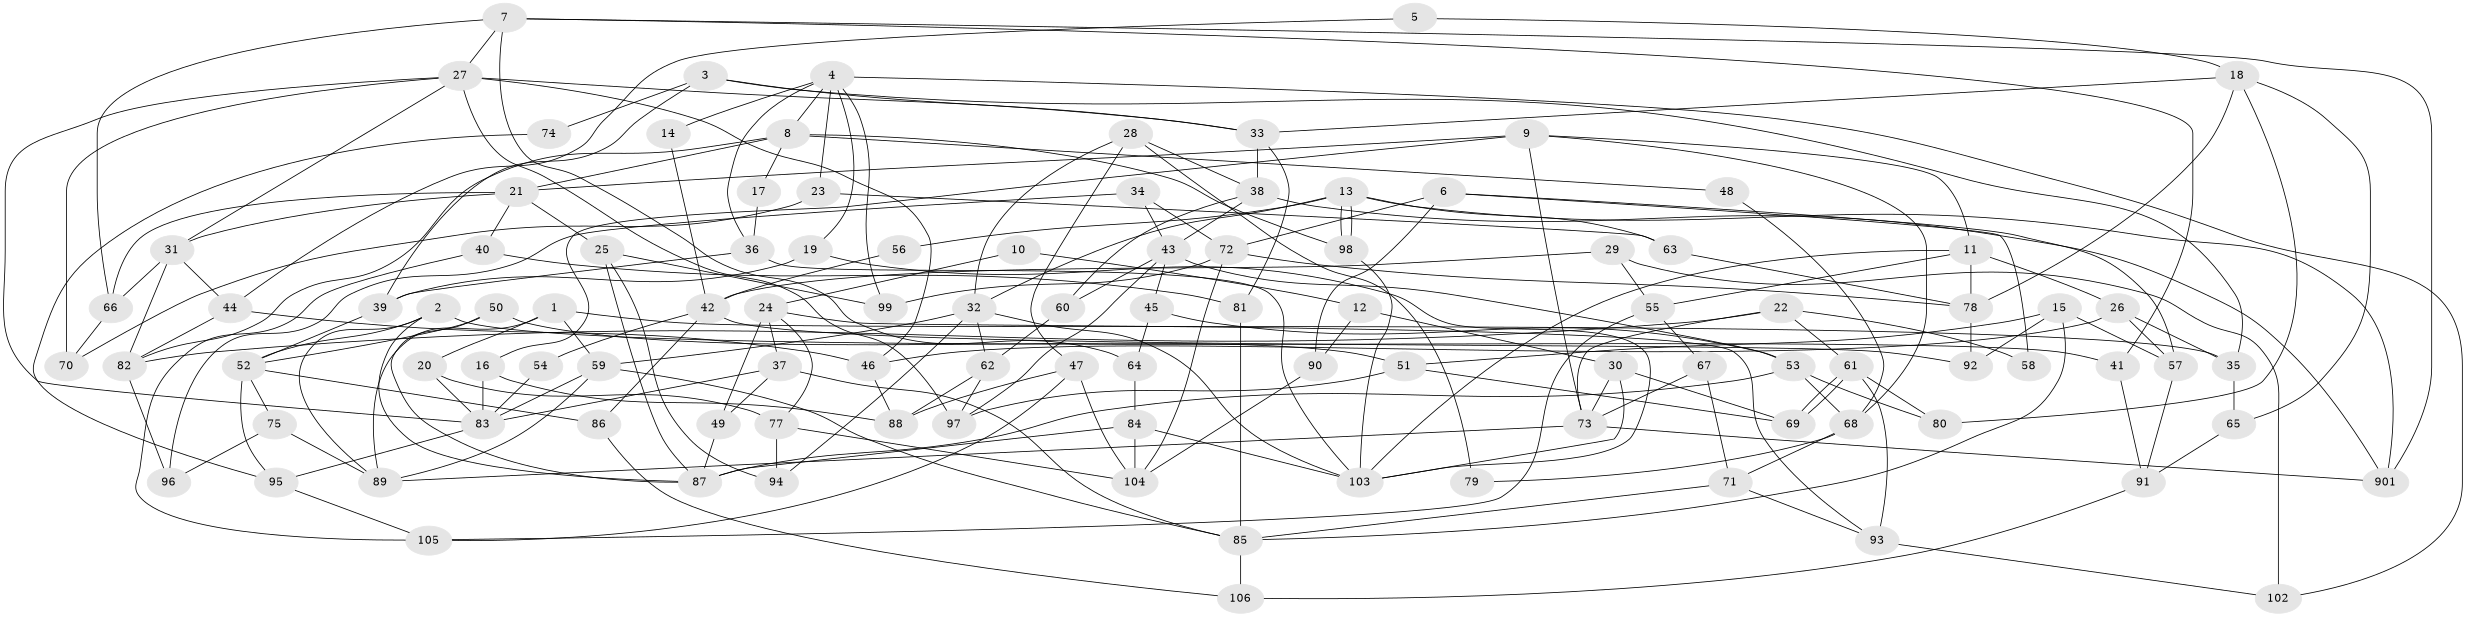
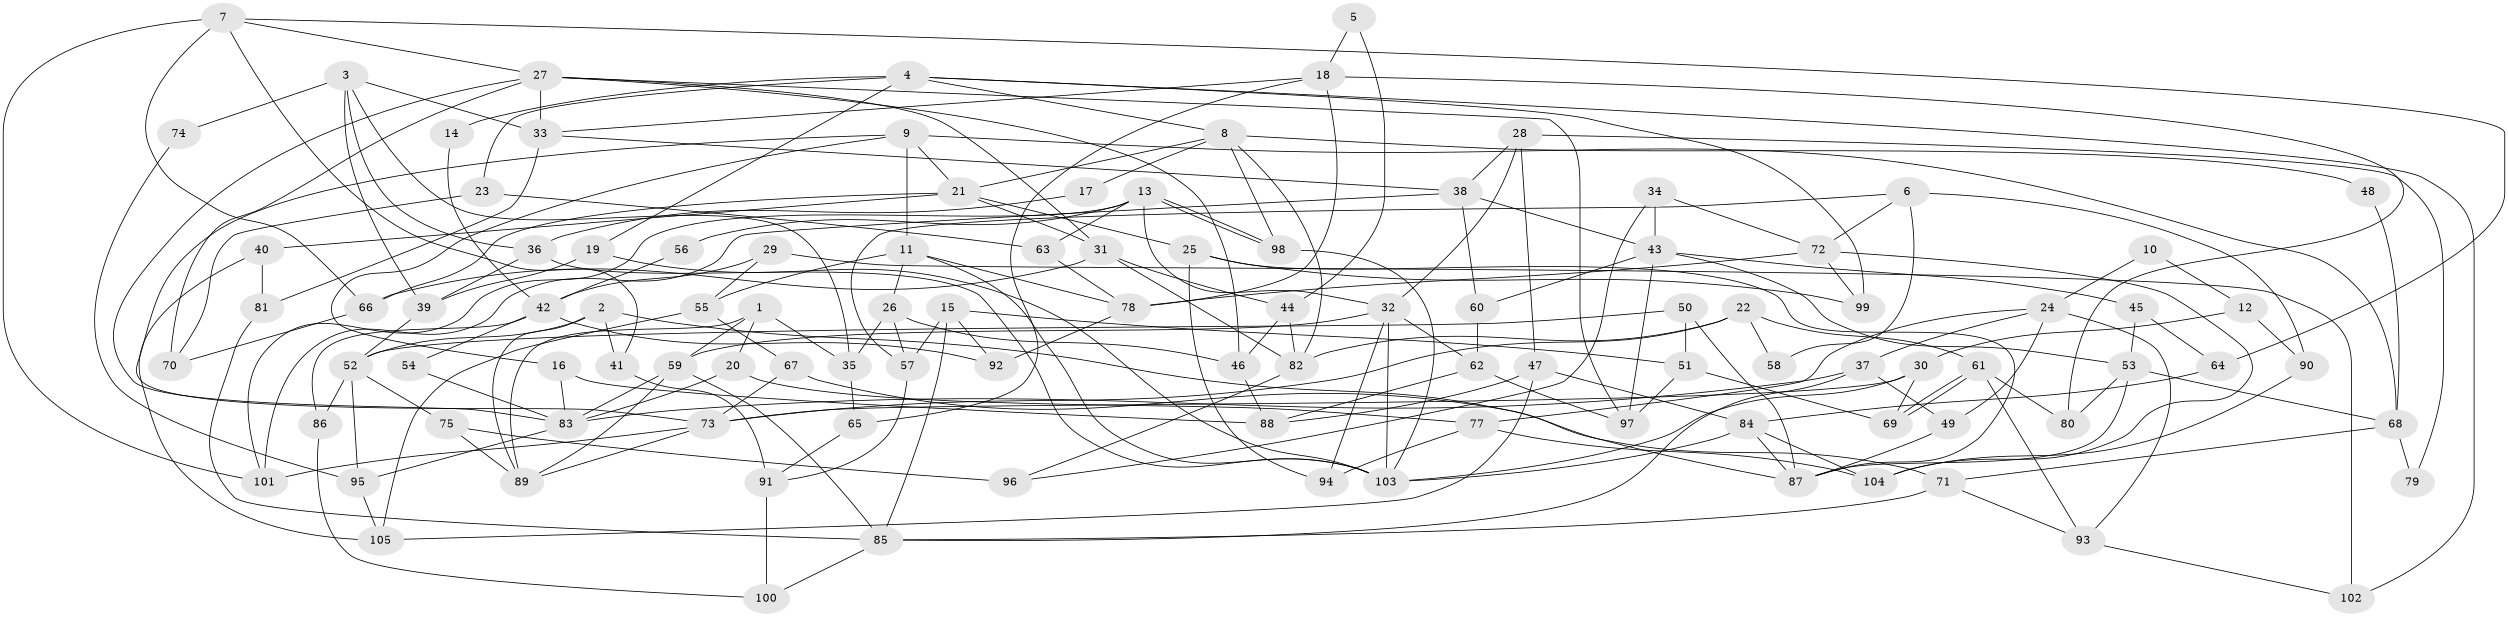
(745, 136) -> (391, 201)
(1098, 422) -> (1624, 391)
(2386, 483) -> (265, 483)
(1241, 599) -> (767, 599)
